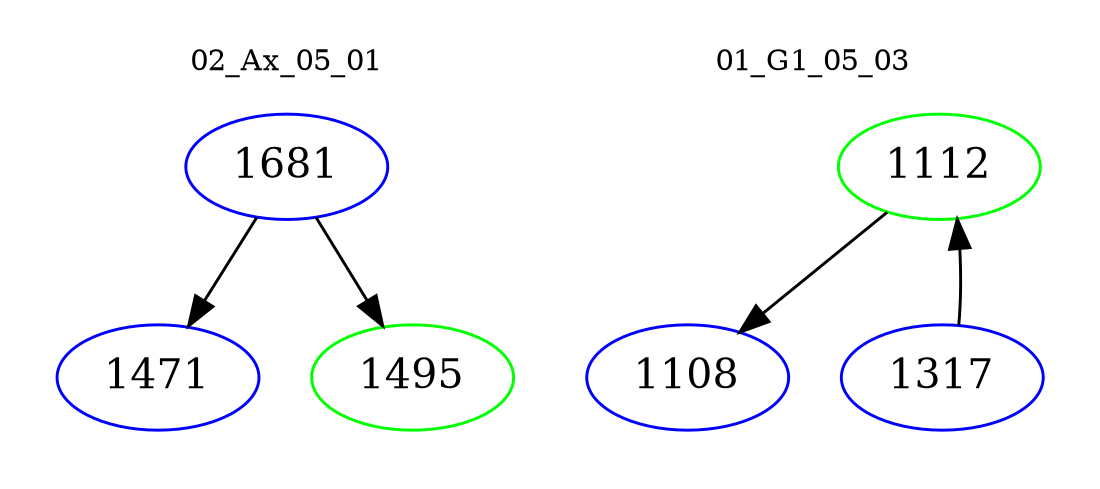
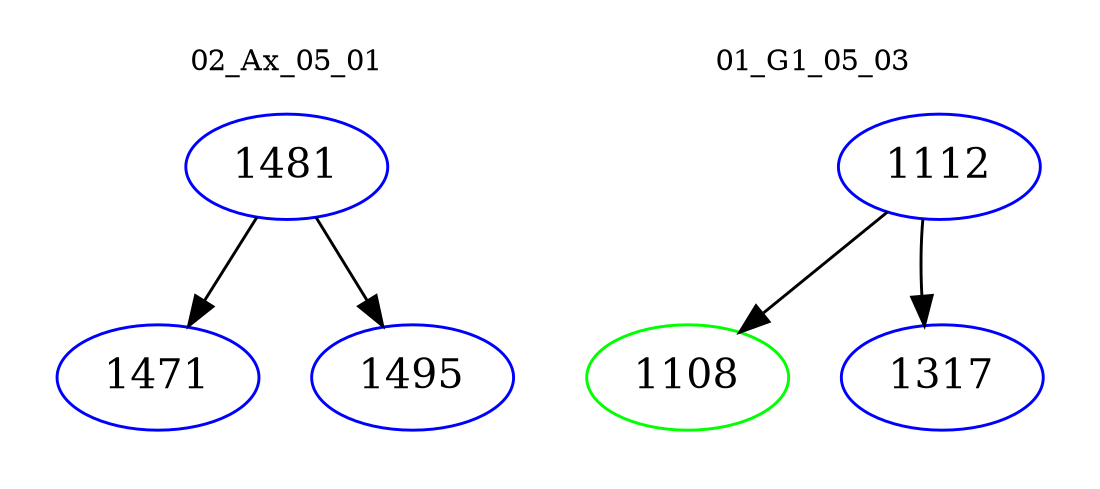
(287, 167) -> (287, 167)
(939, 167) -> (939, 167)
(961, 287) -> (921, 257)
(413, 378) -> (413, 378)
(688, 378) -> (688, 378)
